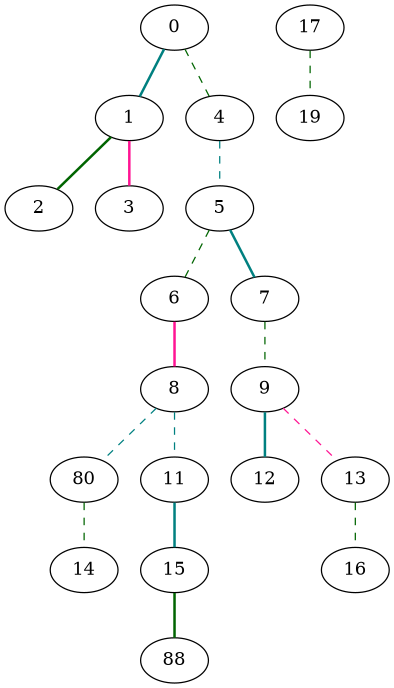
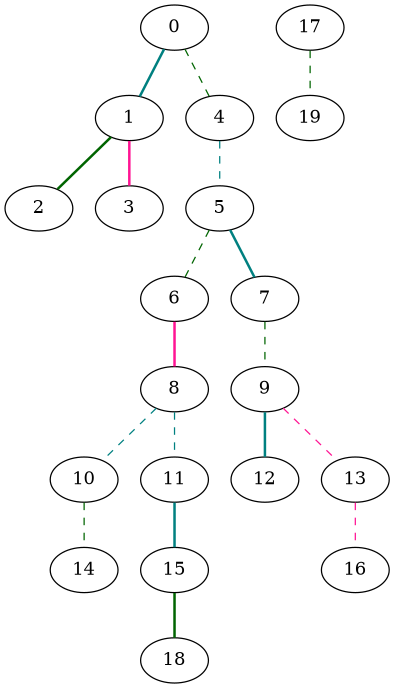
(84, 480) -> (84, 480)
(355, 525) -> (355, 525)
(175, 660) -> (175, 660)
